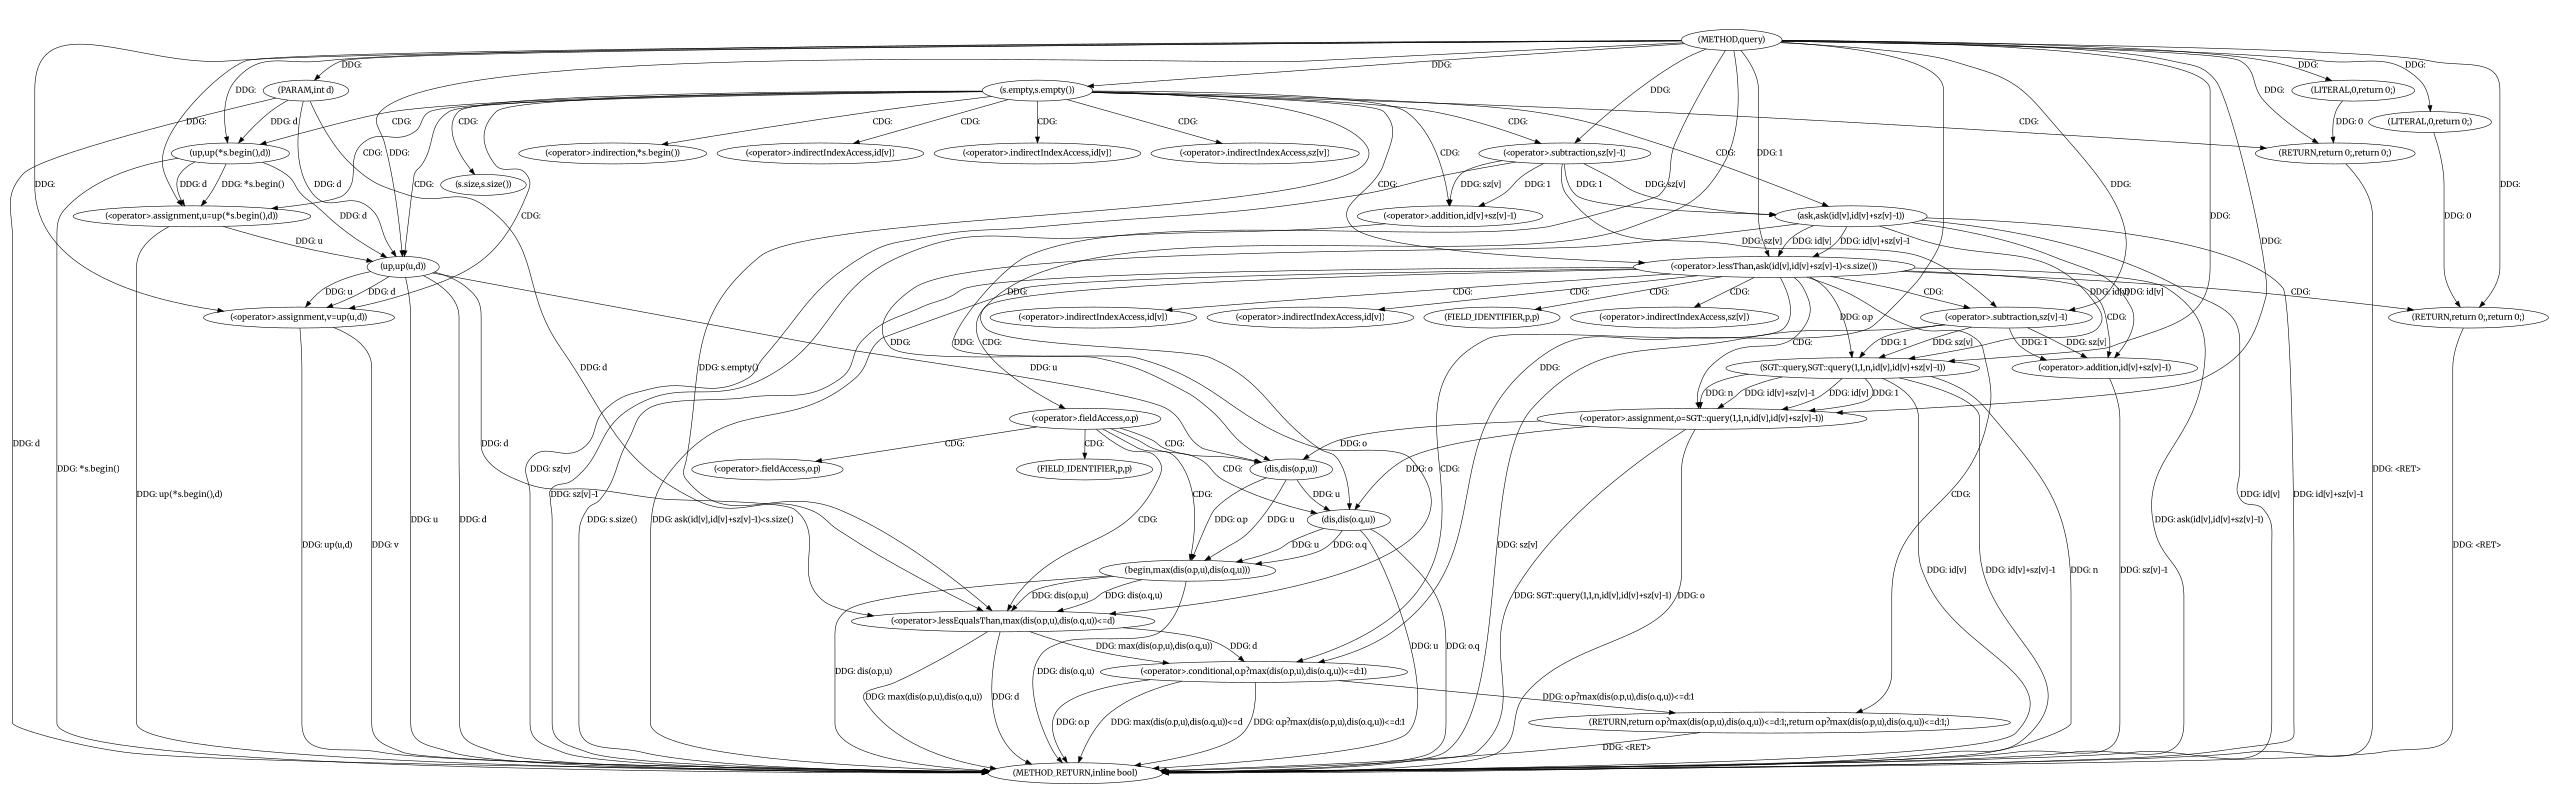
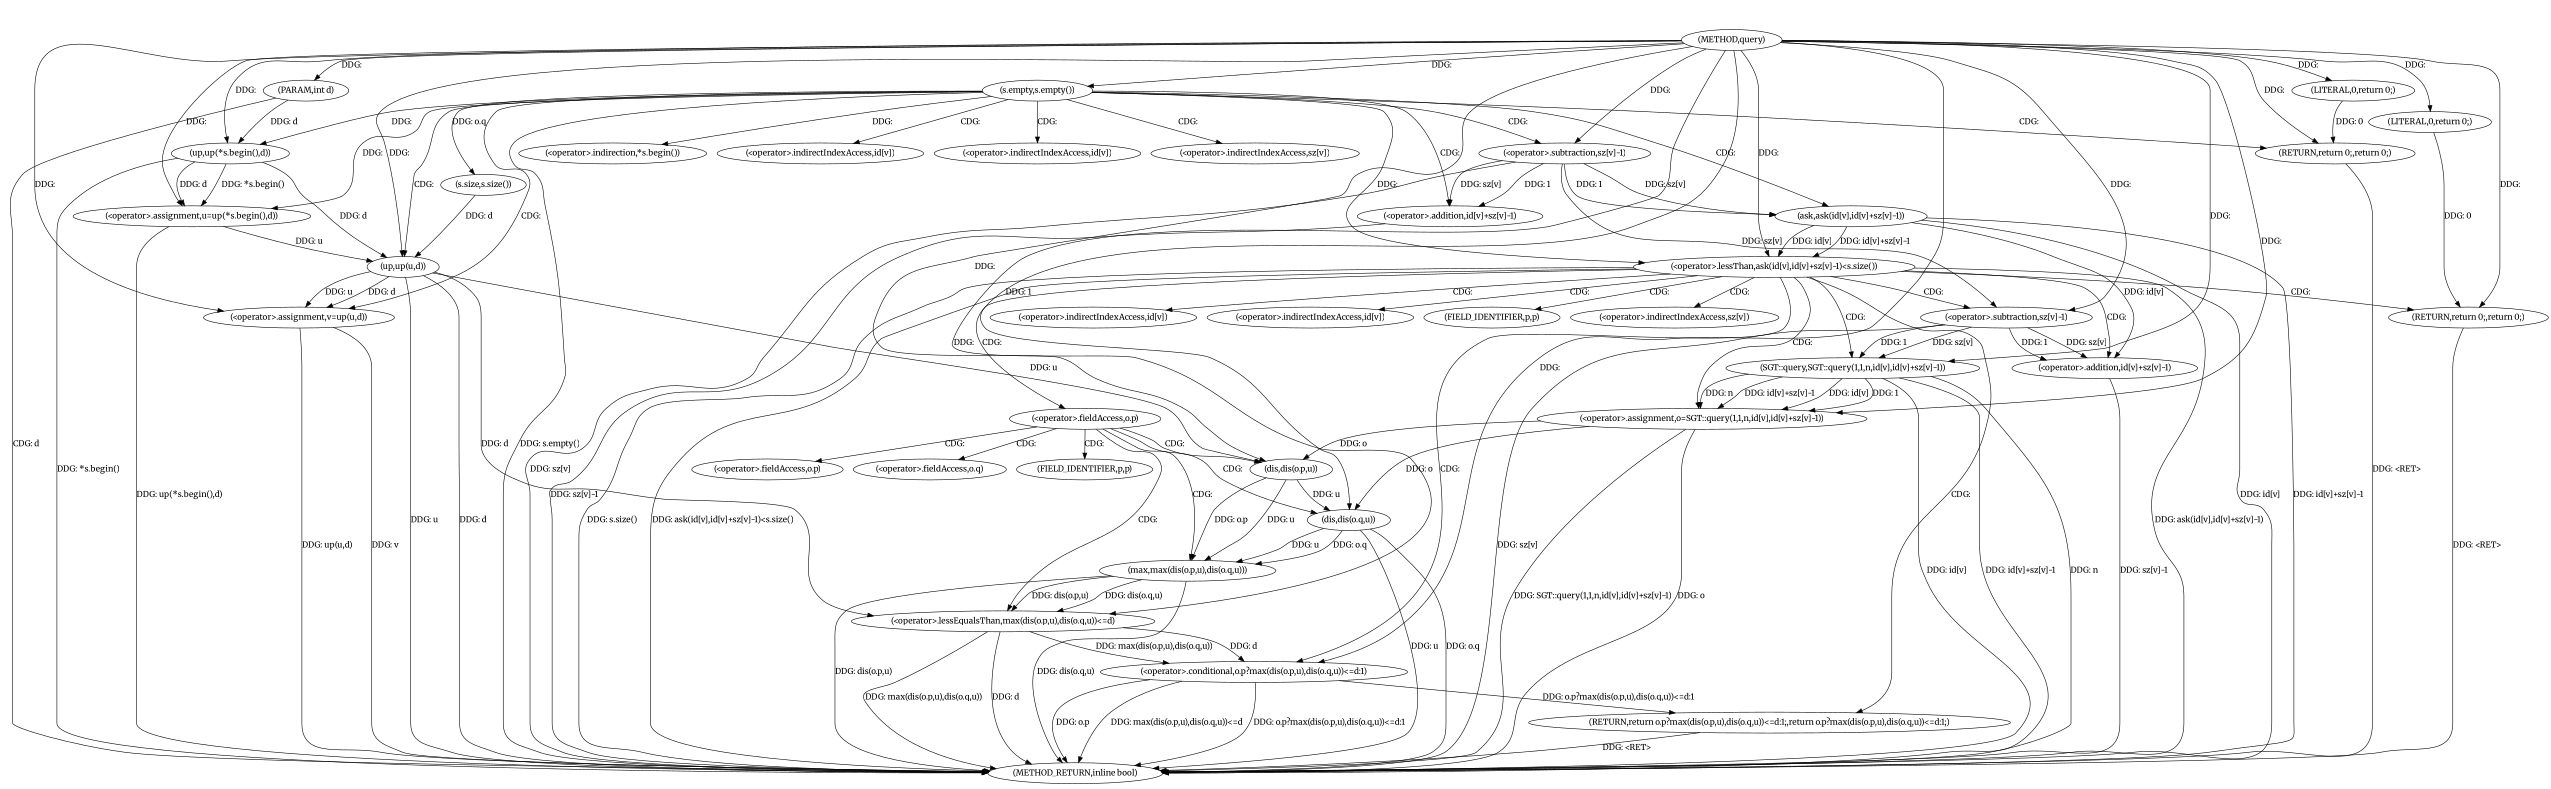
(403, 122) -> (403, 122)
(469, 122) -> (469, 122)
(884, 122) -> (884, 122)
(374, 153) -> (374, 153)
(1770, 153) -> (1770, 153)
(1389, 185) -> (1389, 185)
(315, 196) -> (448, 225)
(923, 226) -> (527, 429)
(1115, 259) -> (1053, 244)
(1019, 292) -> (1019, 292)
(2088, 296) -> none
(1857, 318) -> (1857, 318)
(596, 405) -> none
(26, 444) -> (26, 444)
none -> (930, 469)
(1188, 571) -> (1188, 571)
